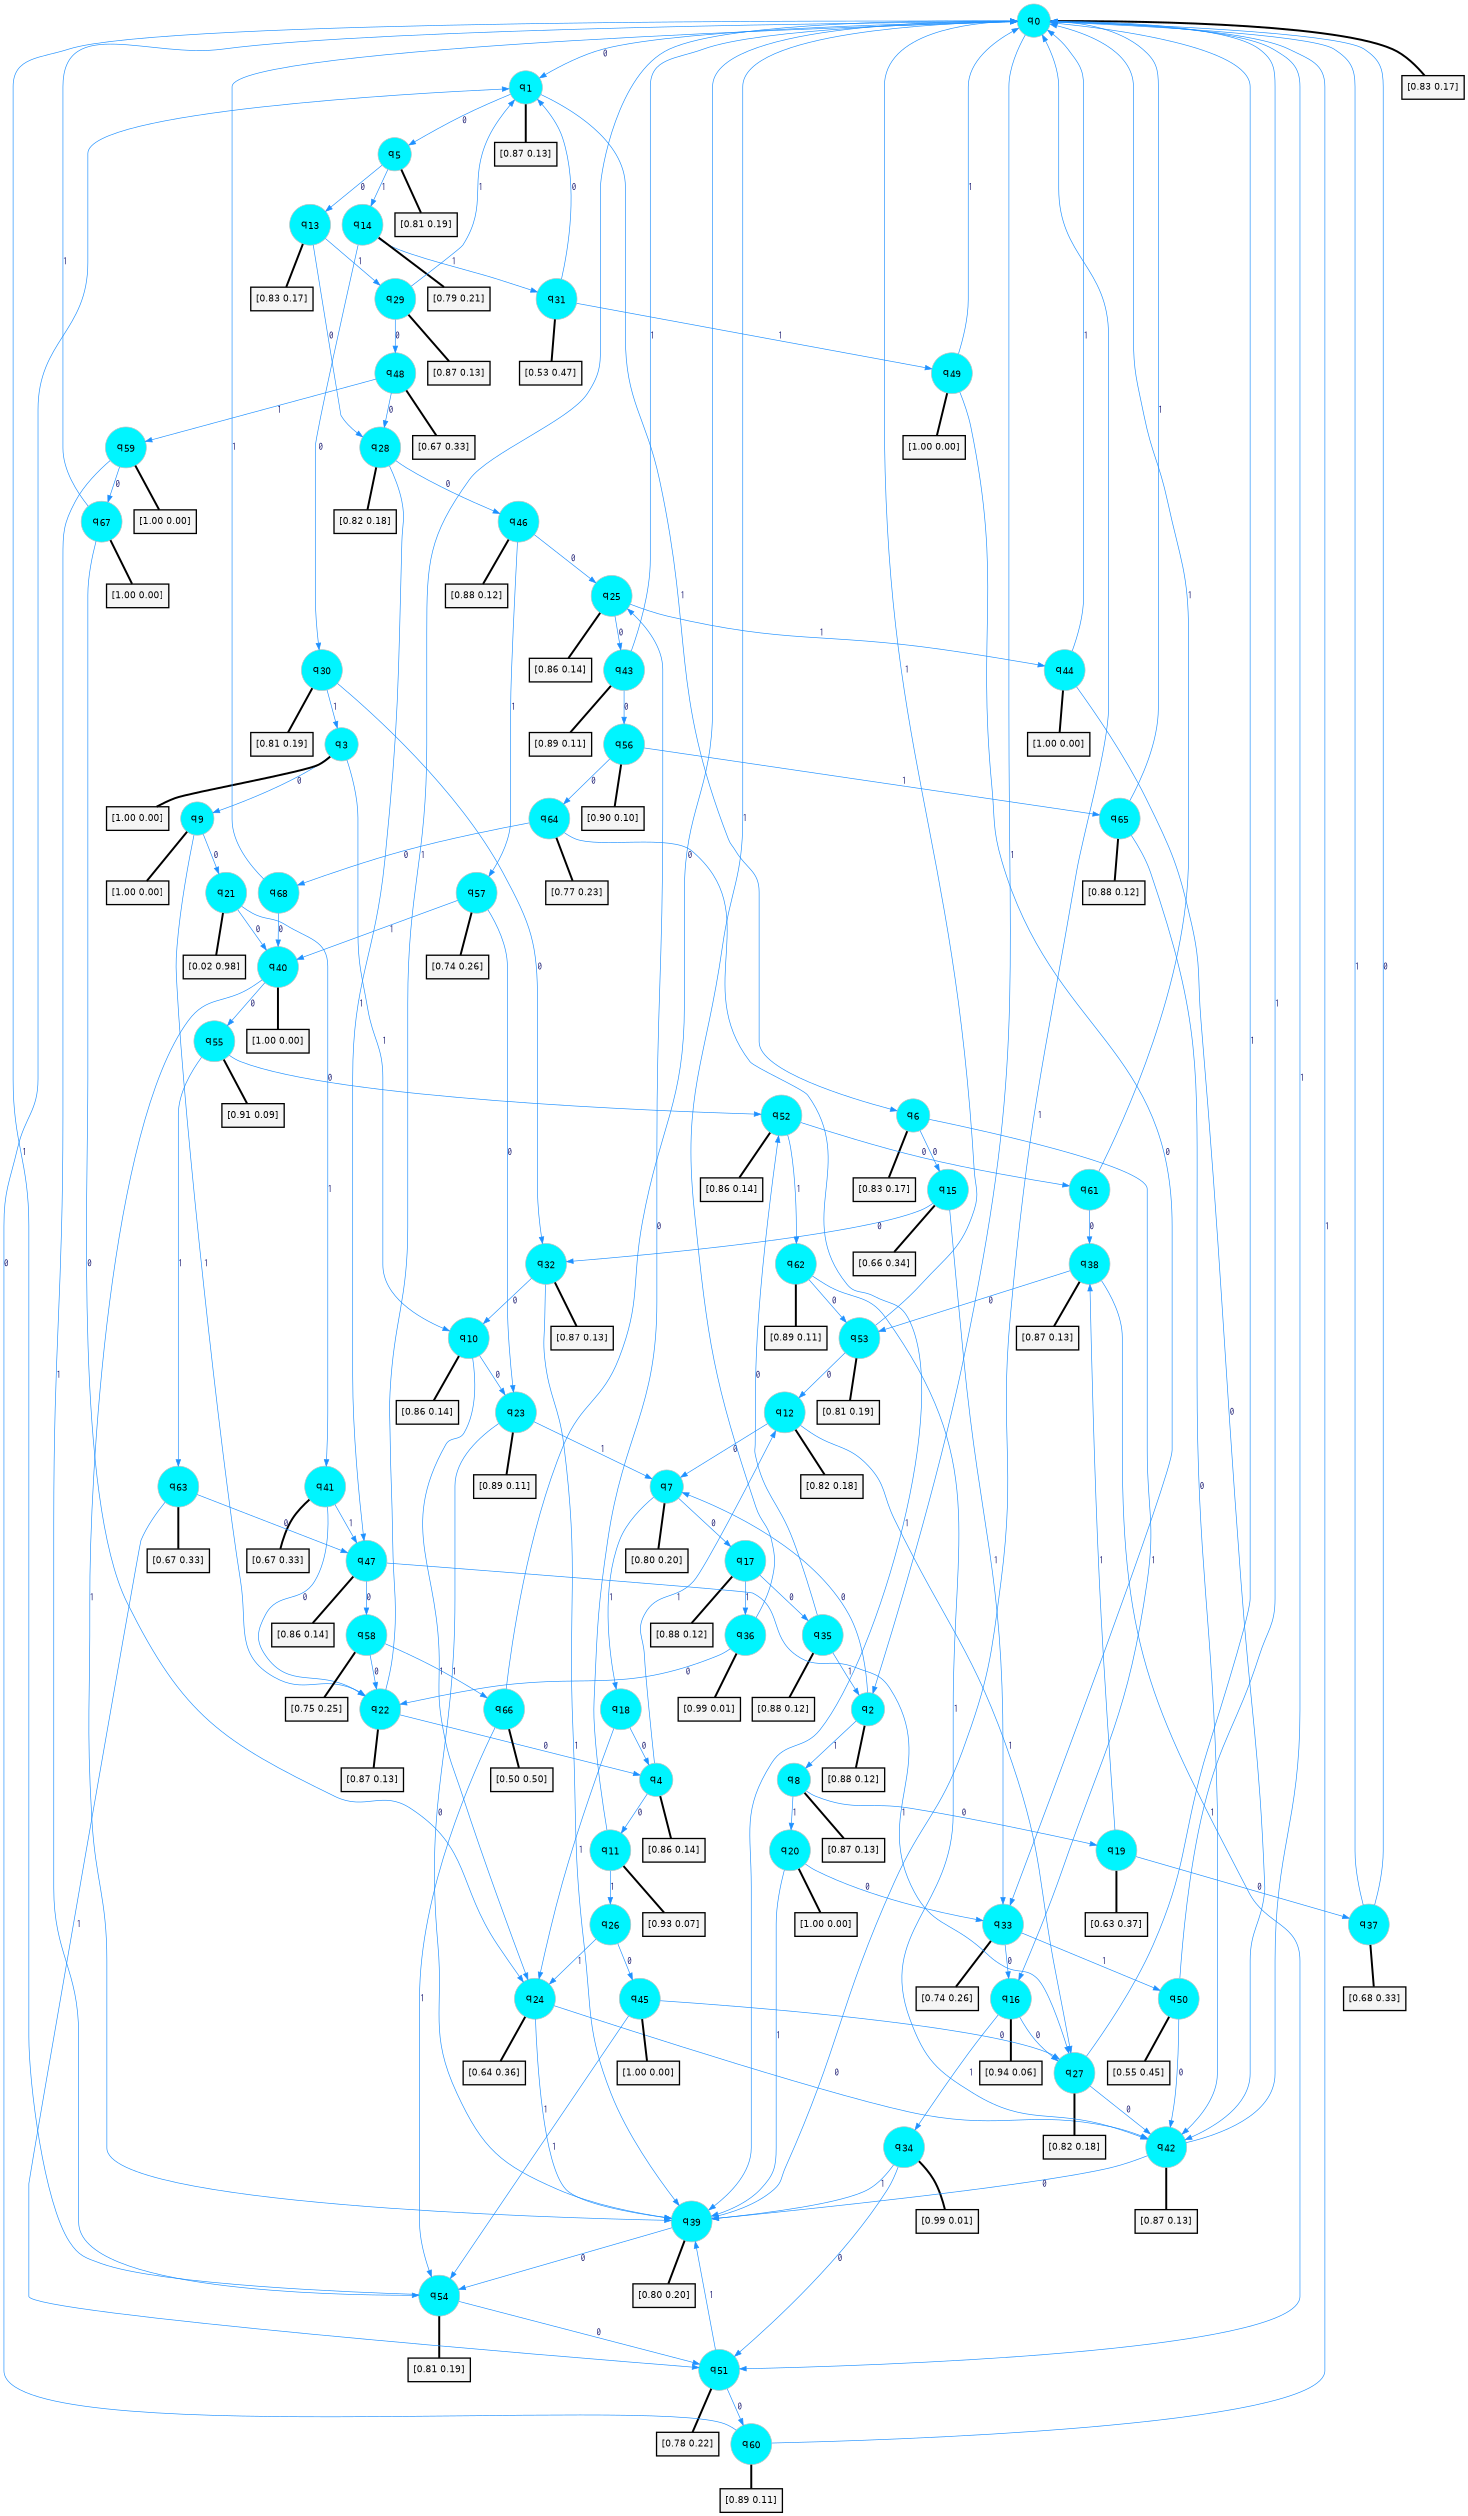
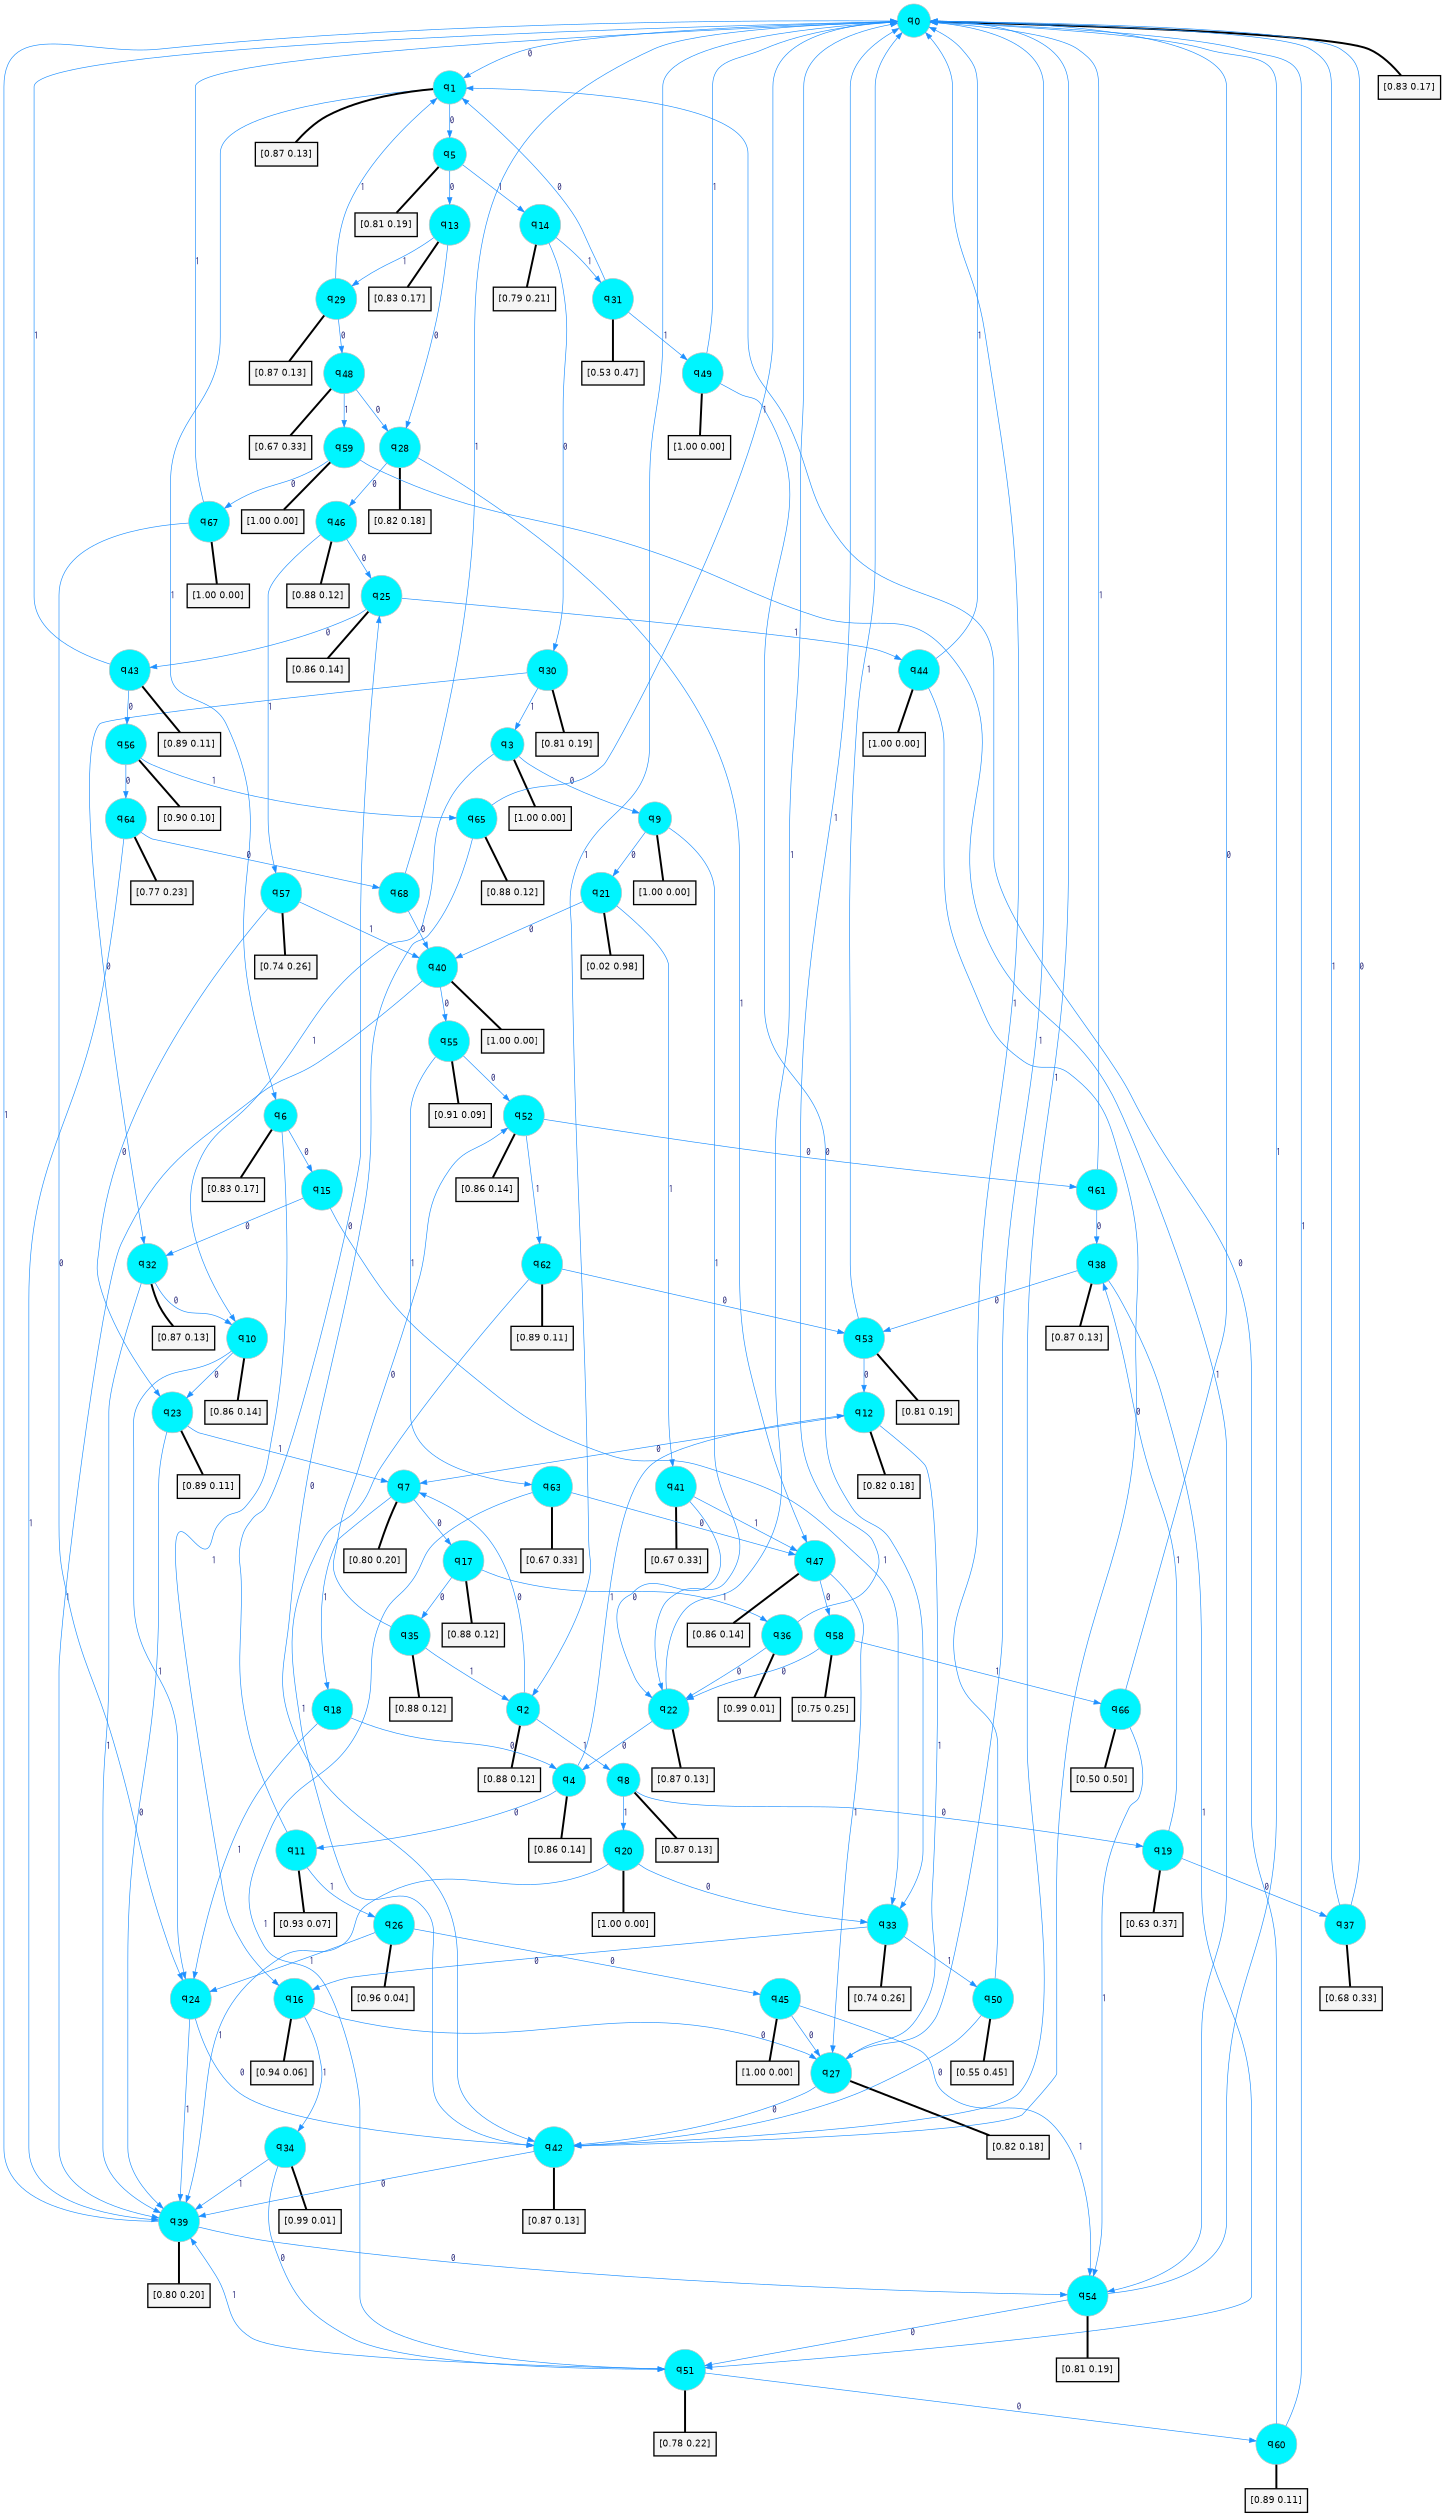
(884, 1264) -> none
none -> (383, 1999)
(494, 2073) -> none
